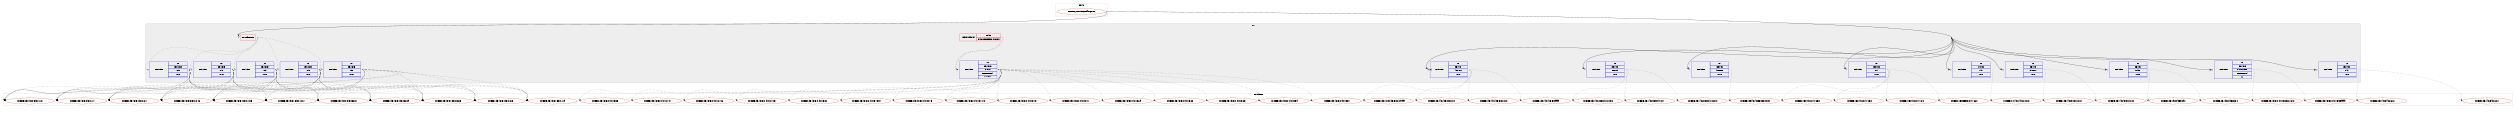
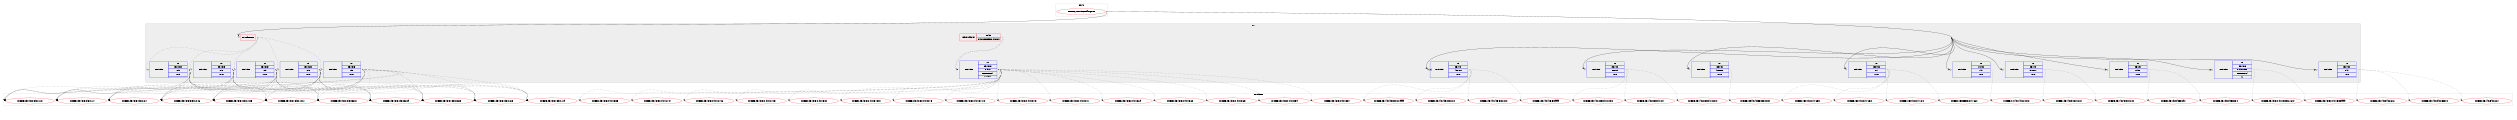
(1389, 101) -> (1389, 101)
none -> (2435, 101)
